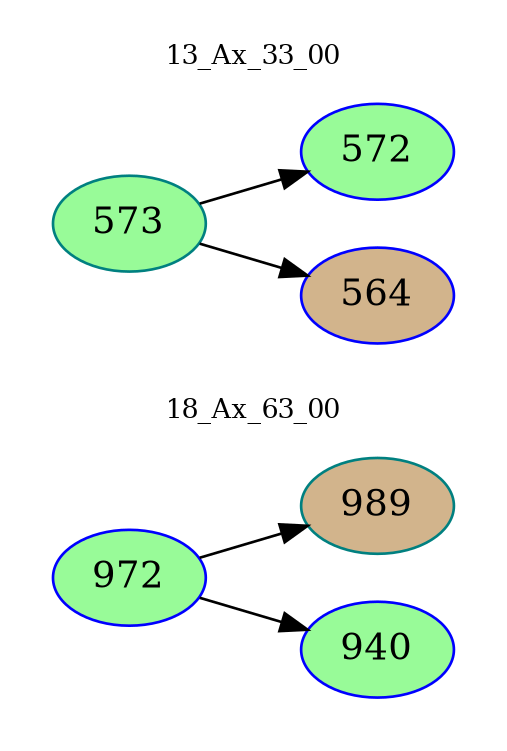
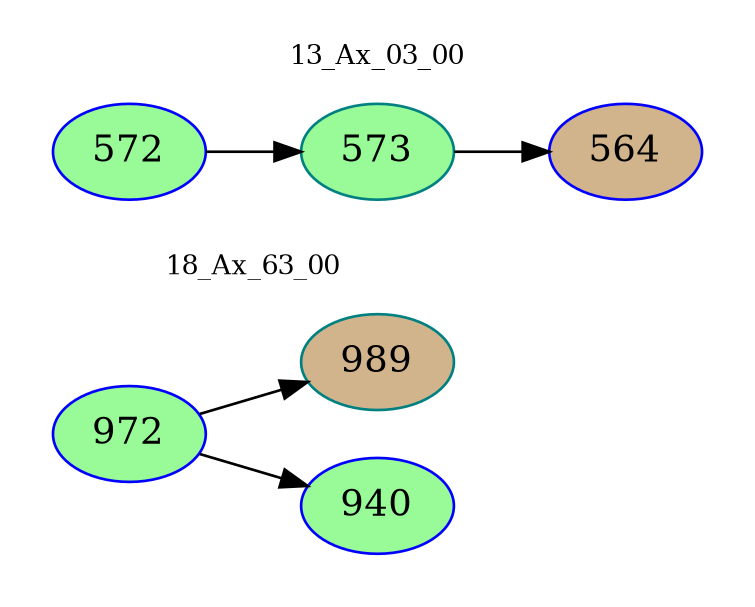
(253, 57) -> (378, 57)
(240, 192) -> (240, 152)
